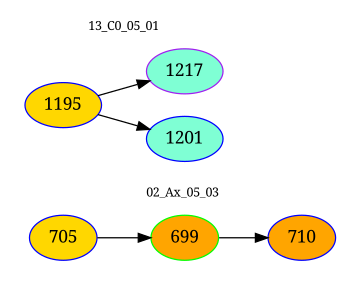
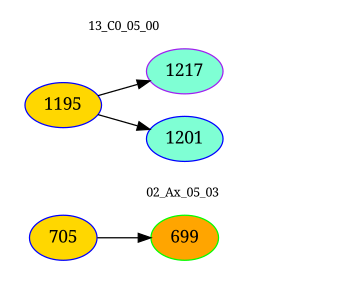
(124, 27) -> (124, 27)
(302, 238) -> none
